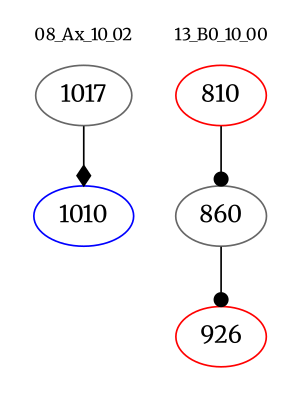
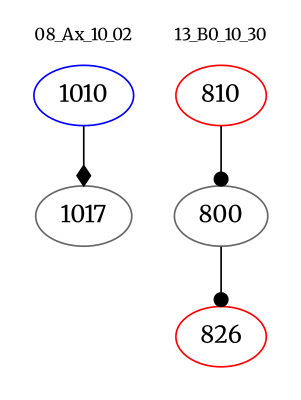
(222, 36) -> (221, 36)
(84, 146) -> (84, 146)
(221, 216) -> (221, 216)
(221, 337) -> (221, 337)
